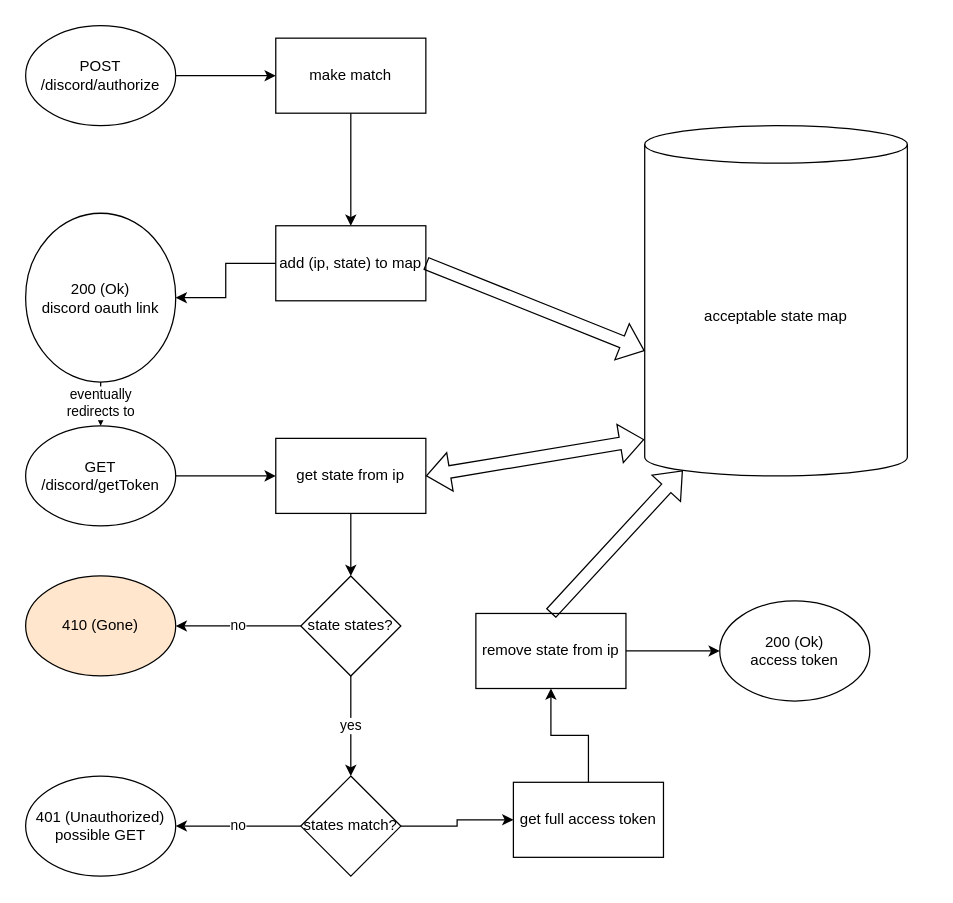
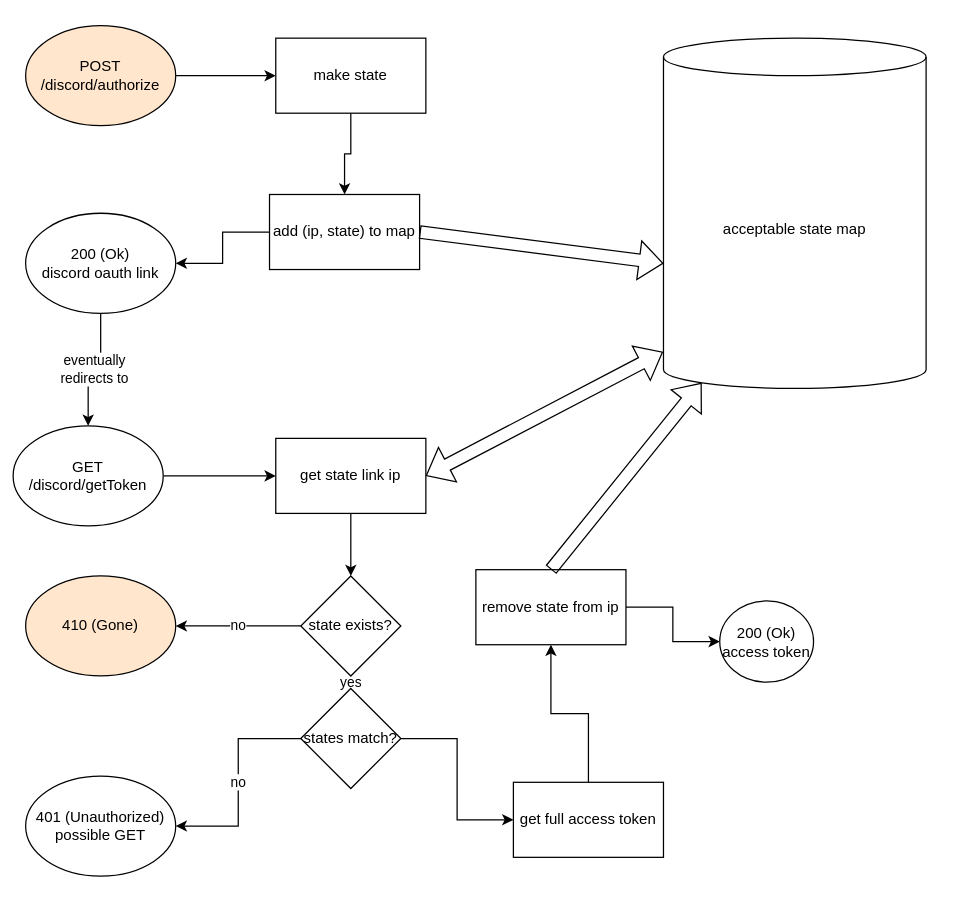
(101, 76) -> (101, 76)
(351, 76) -> (351, 76)
(351, 263) -> (344, 232)
(101, 298) -> (101, 263)
(776, 301) -> (794, 213)
(101, 476) -> (88, 476)
(351, 476) -> (351, 476)
(351, 626) -> (351, 626)
(551, 651) -> (551, 607)
(794, 651) -> (766, 641)
(351, 826) -> (351, 738)
